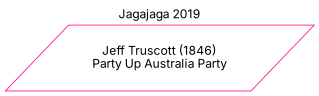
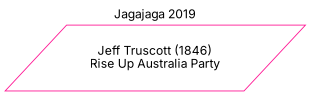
(160, 58) -> (155, 58)
